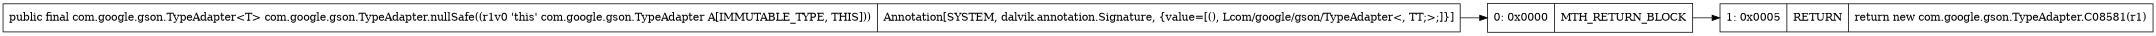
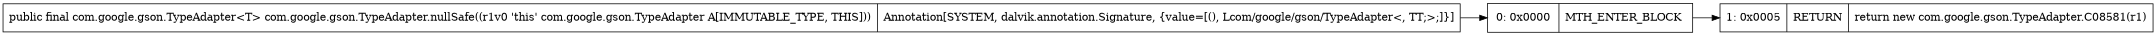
(1624, 17) -> (1624, 17)
